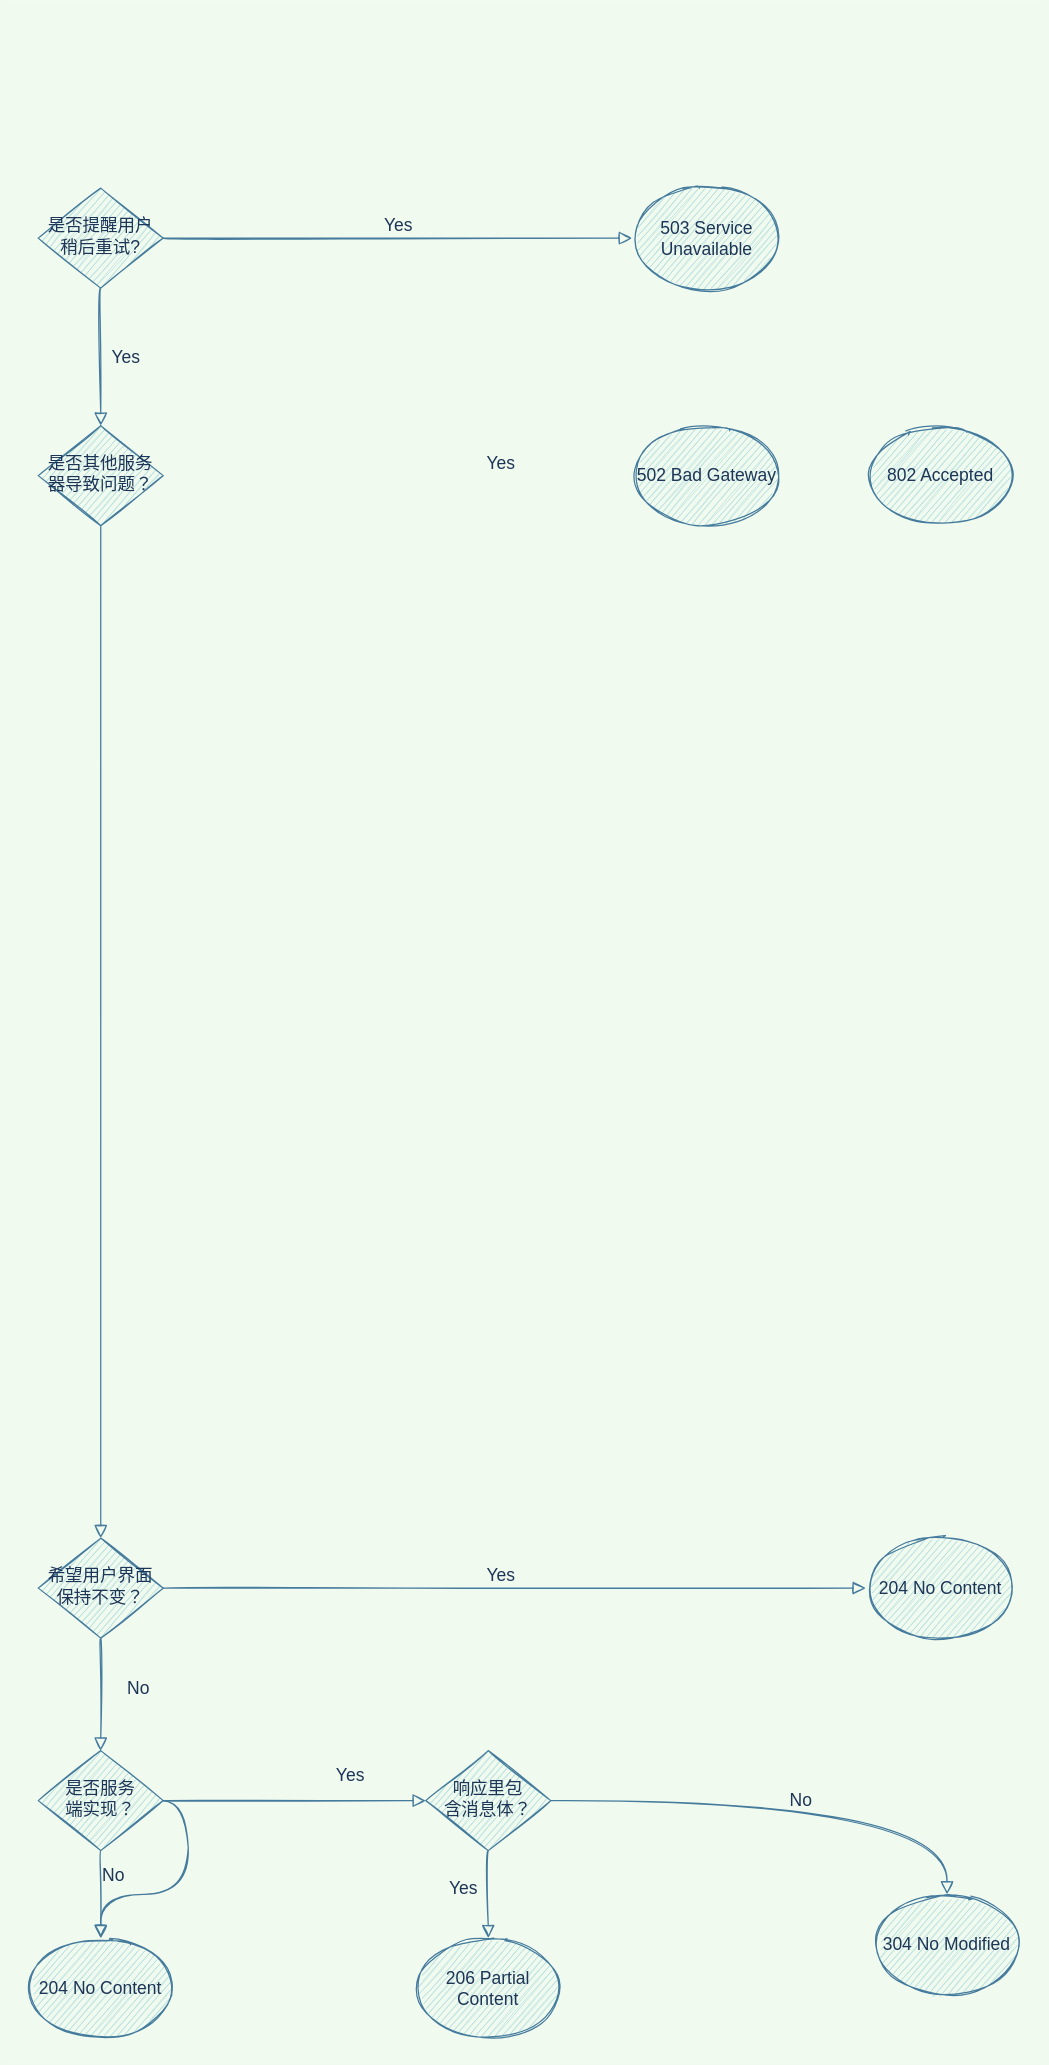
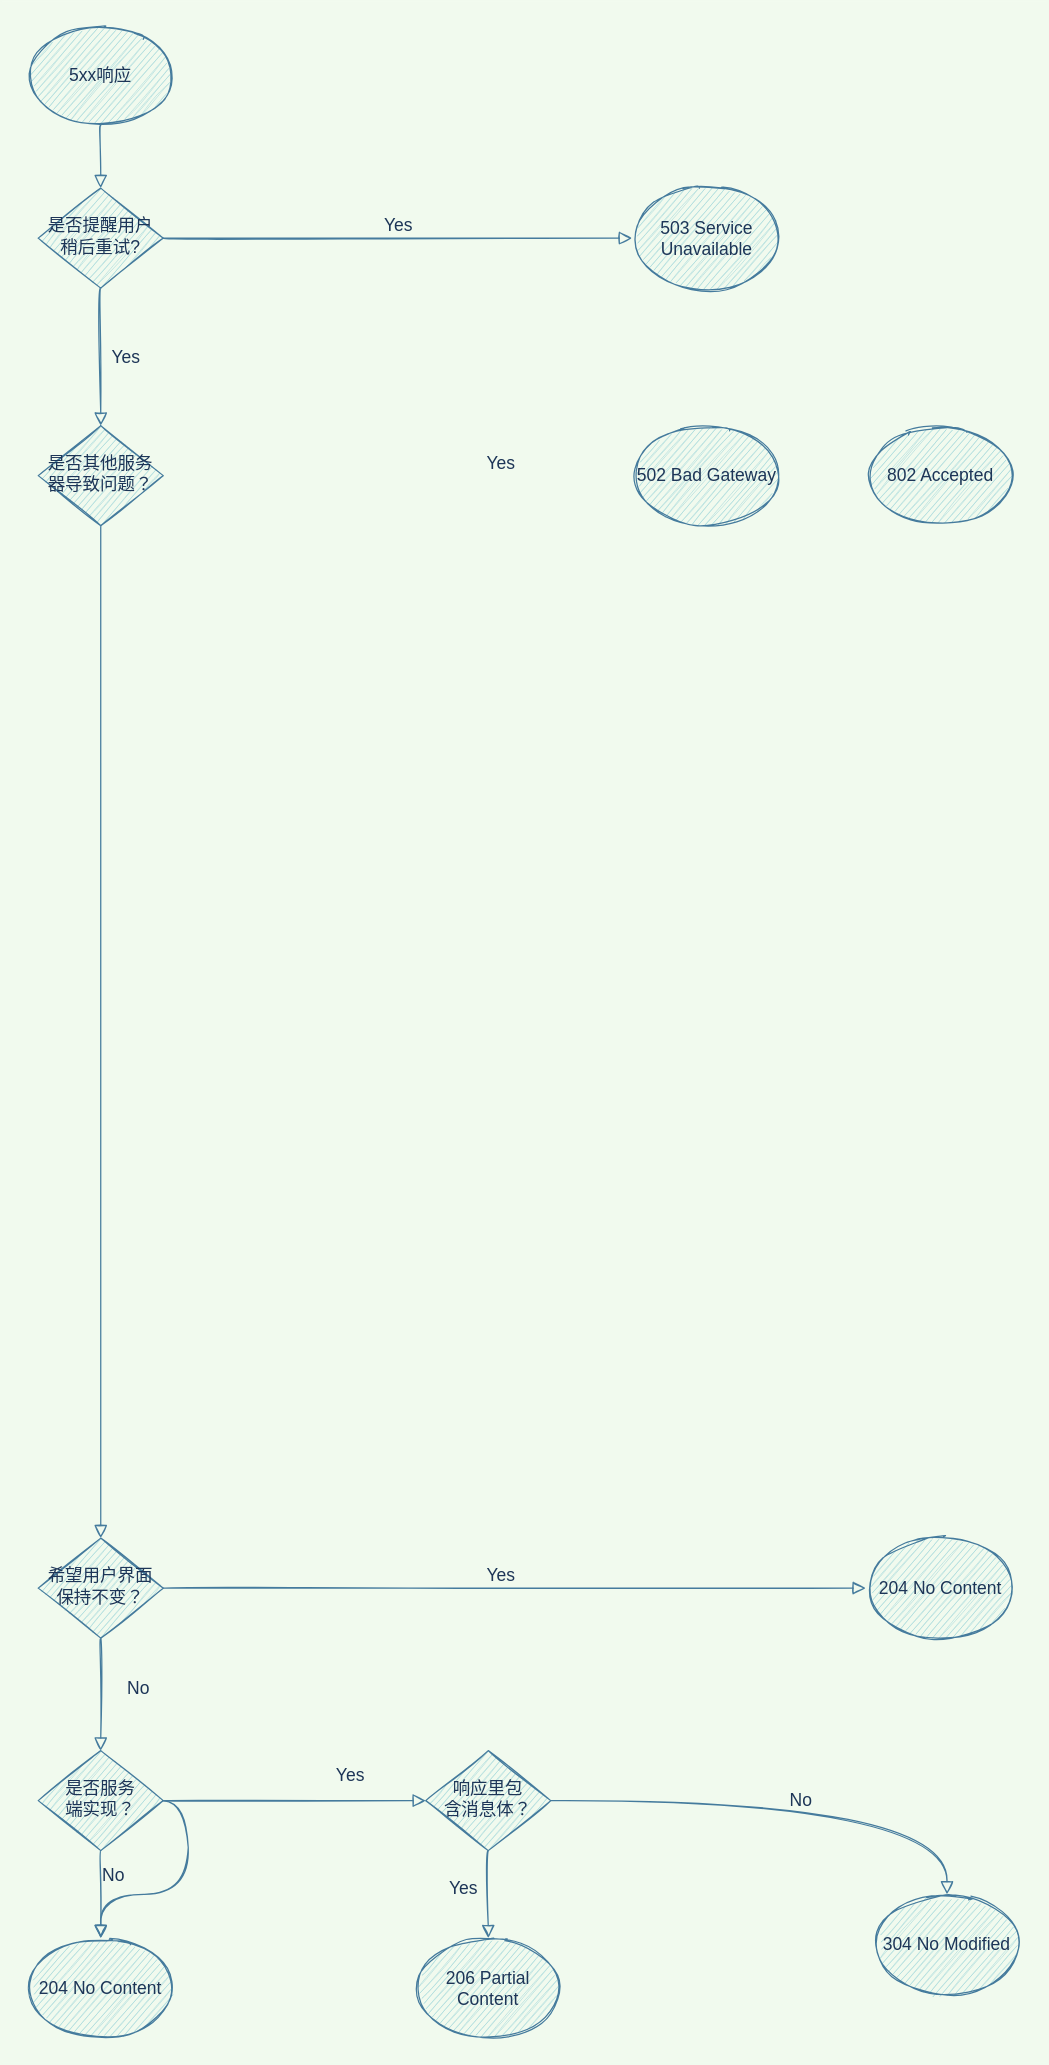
none -> (101, 76)
none -> (101, 151)
